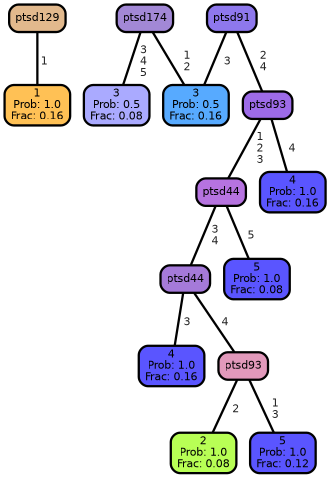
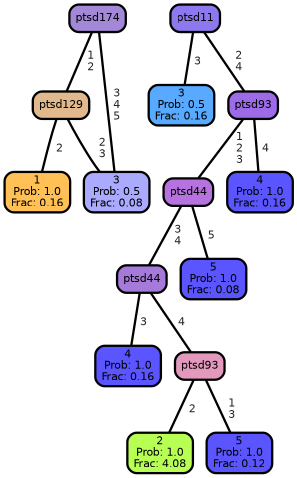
(232, 18) -> (195, 18)
(168, 59) -> (79, 62)
(43, 62) -> (58, 149)
none -> (83, 146)
(204, 453) -> (160, 453)
